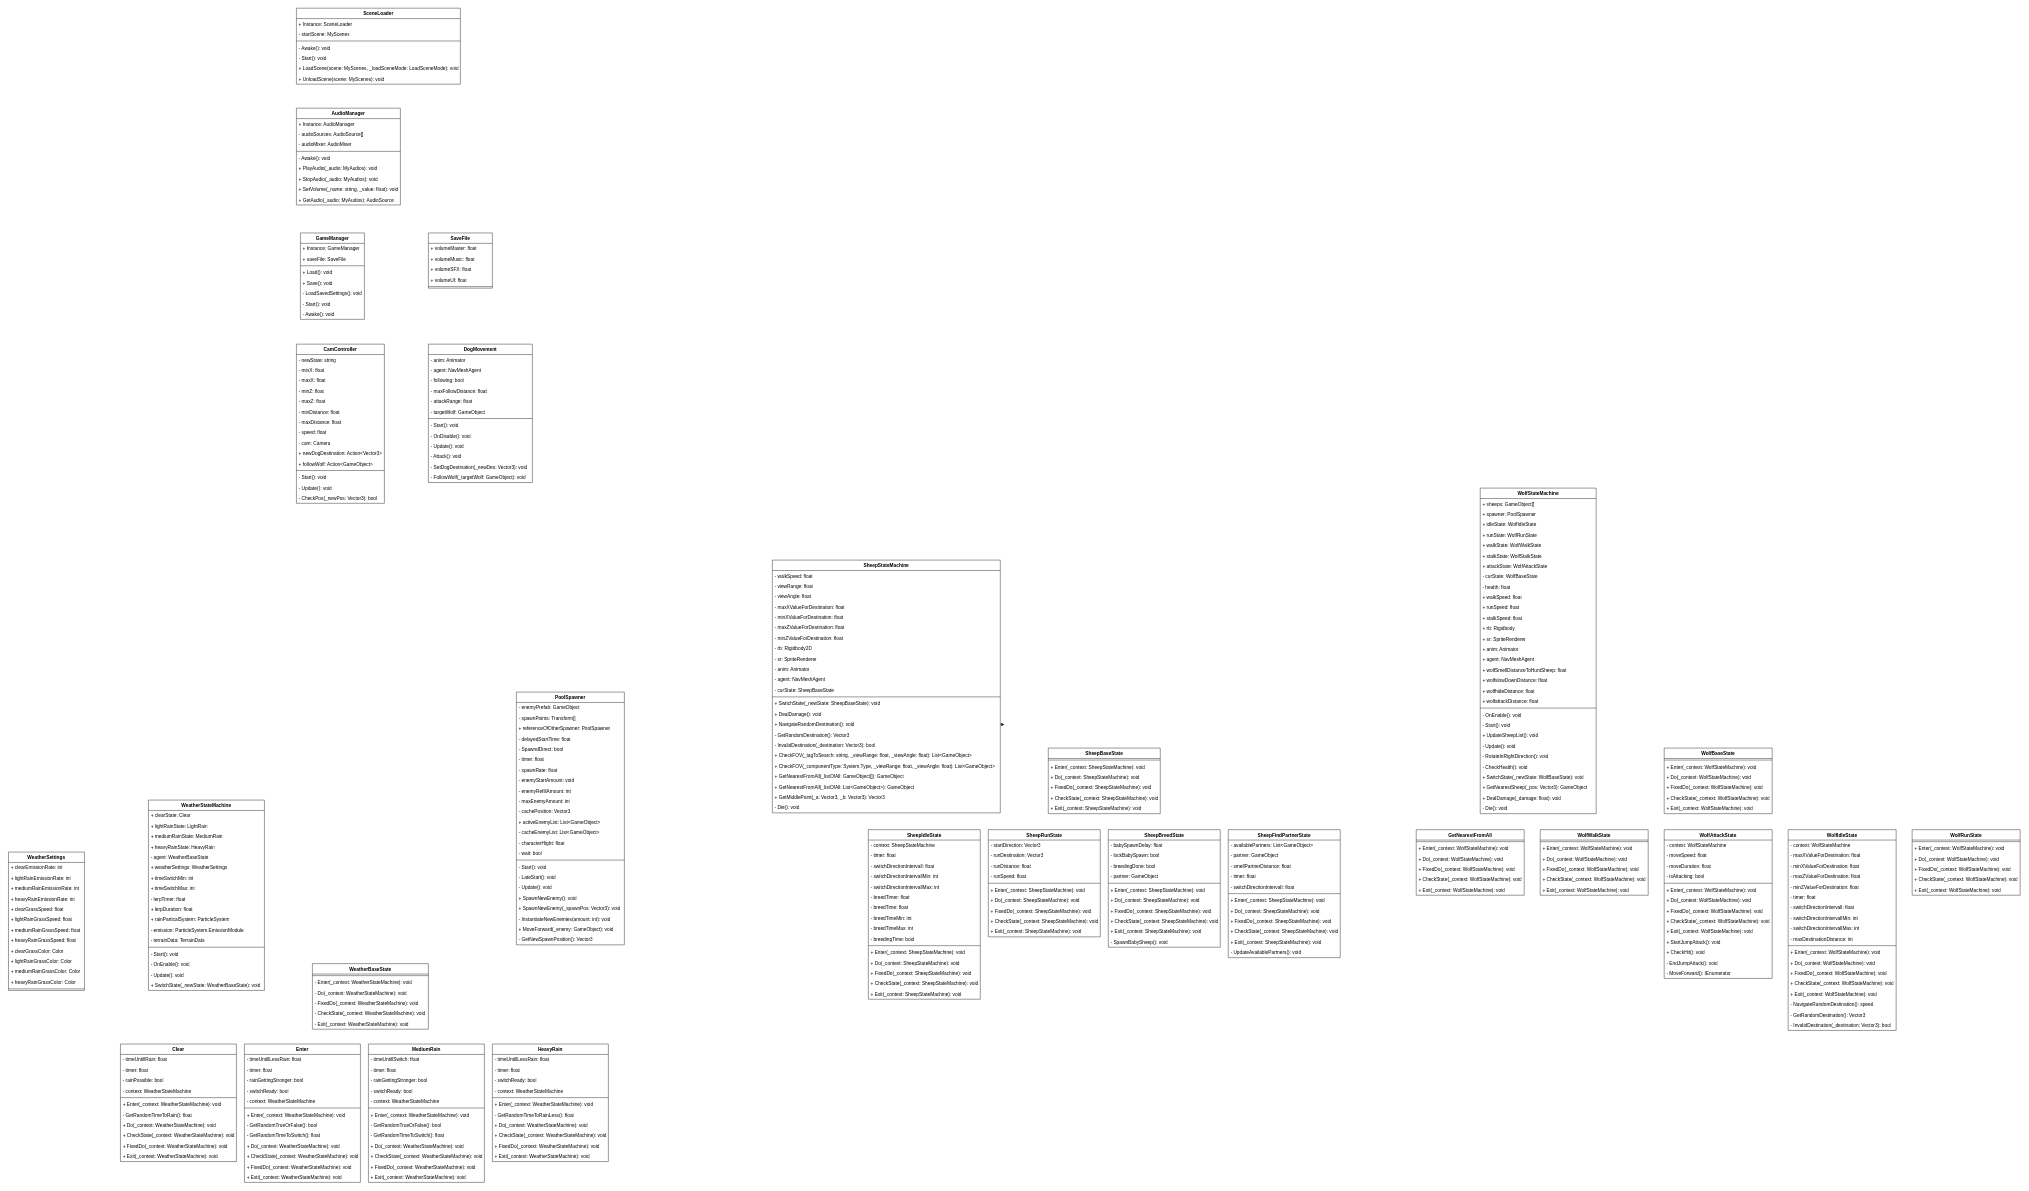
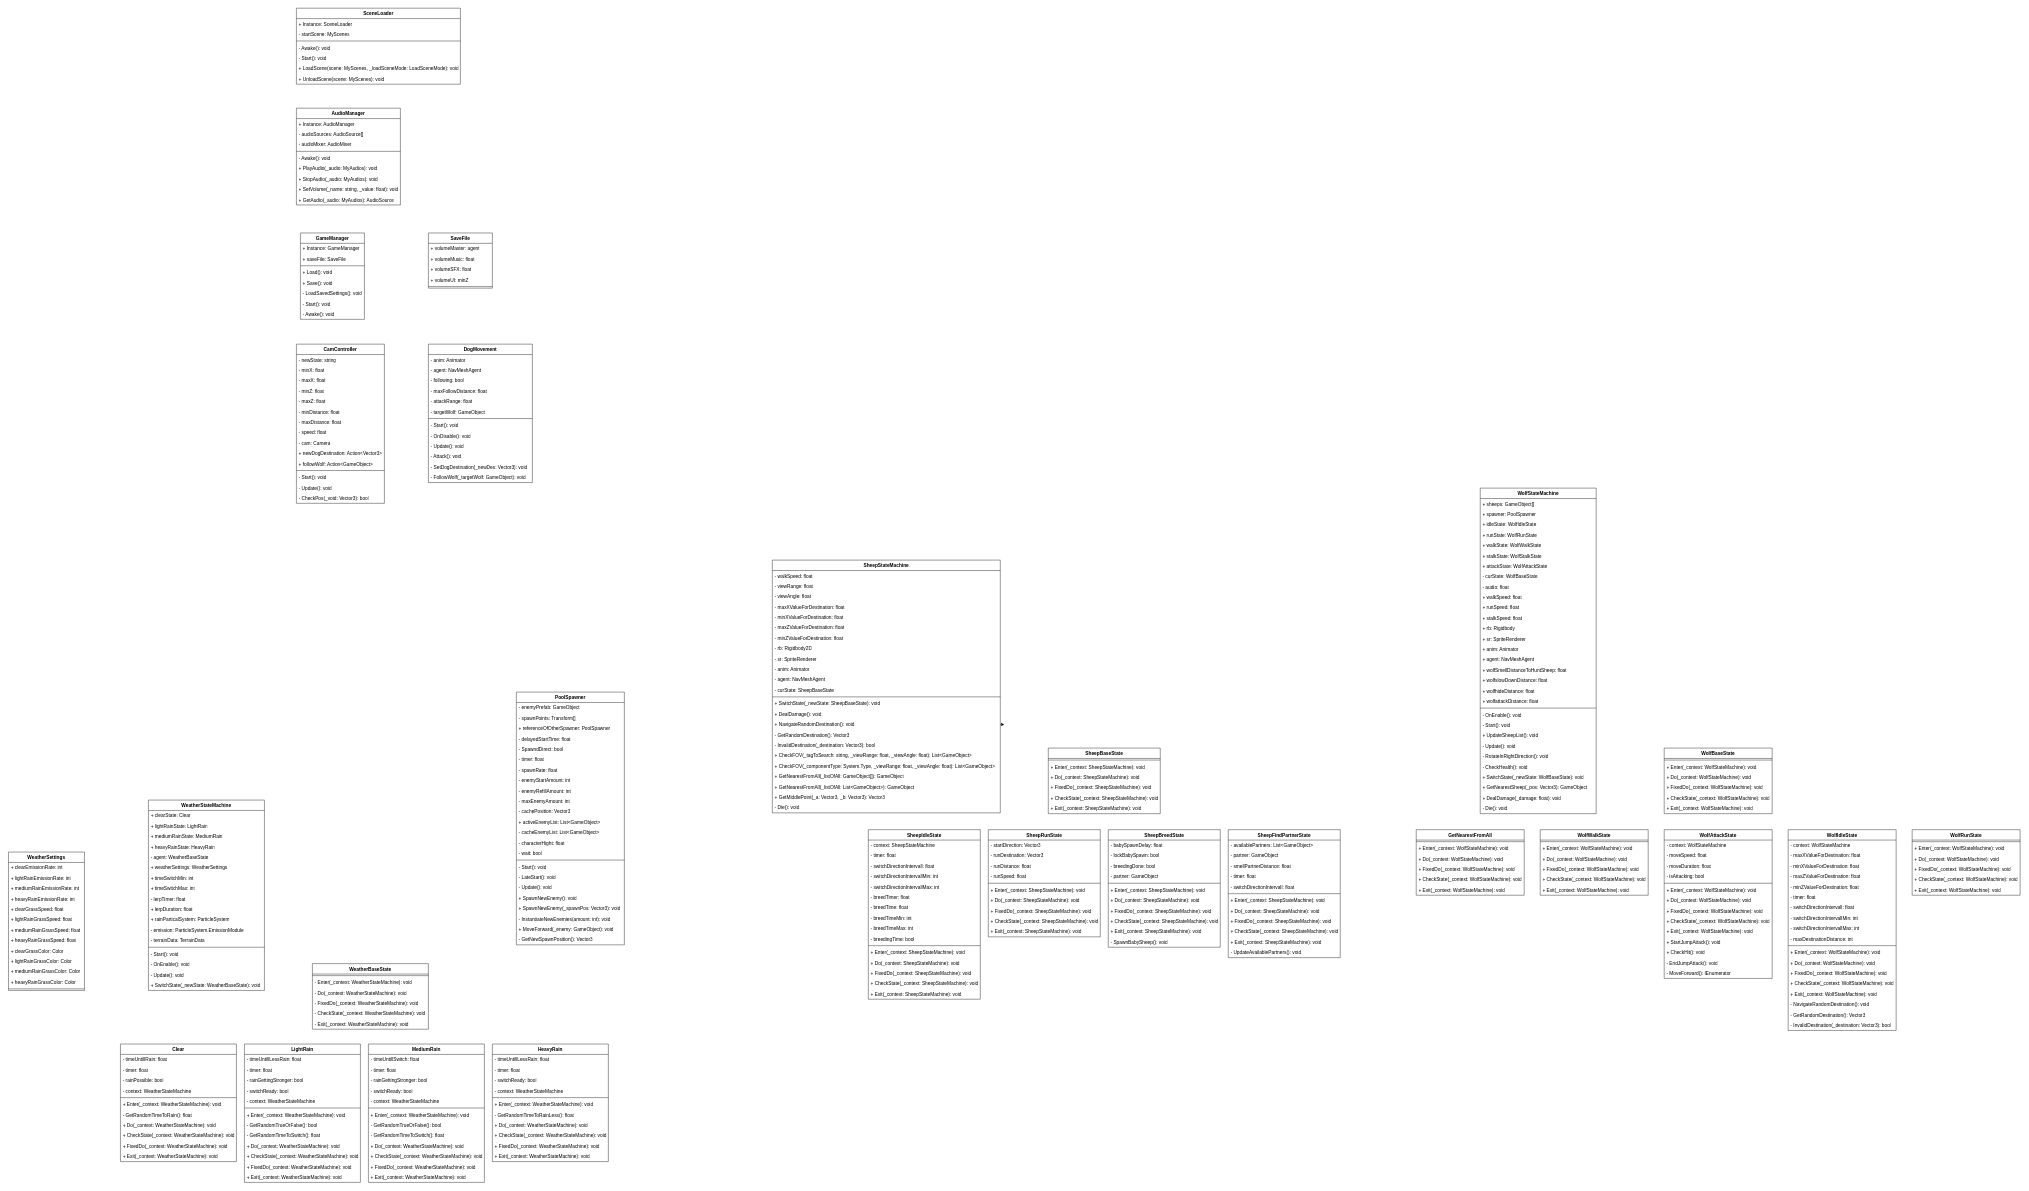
(456, 249) -> (456, 249)
(450, 280) -> (449, 280)
(341, 502) -> (338, 499)
(1500, 587) -> (1498, 587)
(548, 781) -> (547, 781)
(1835, 1005) -> (1833, 1005)
(302, 1050) -> (302, 1050)
